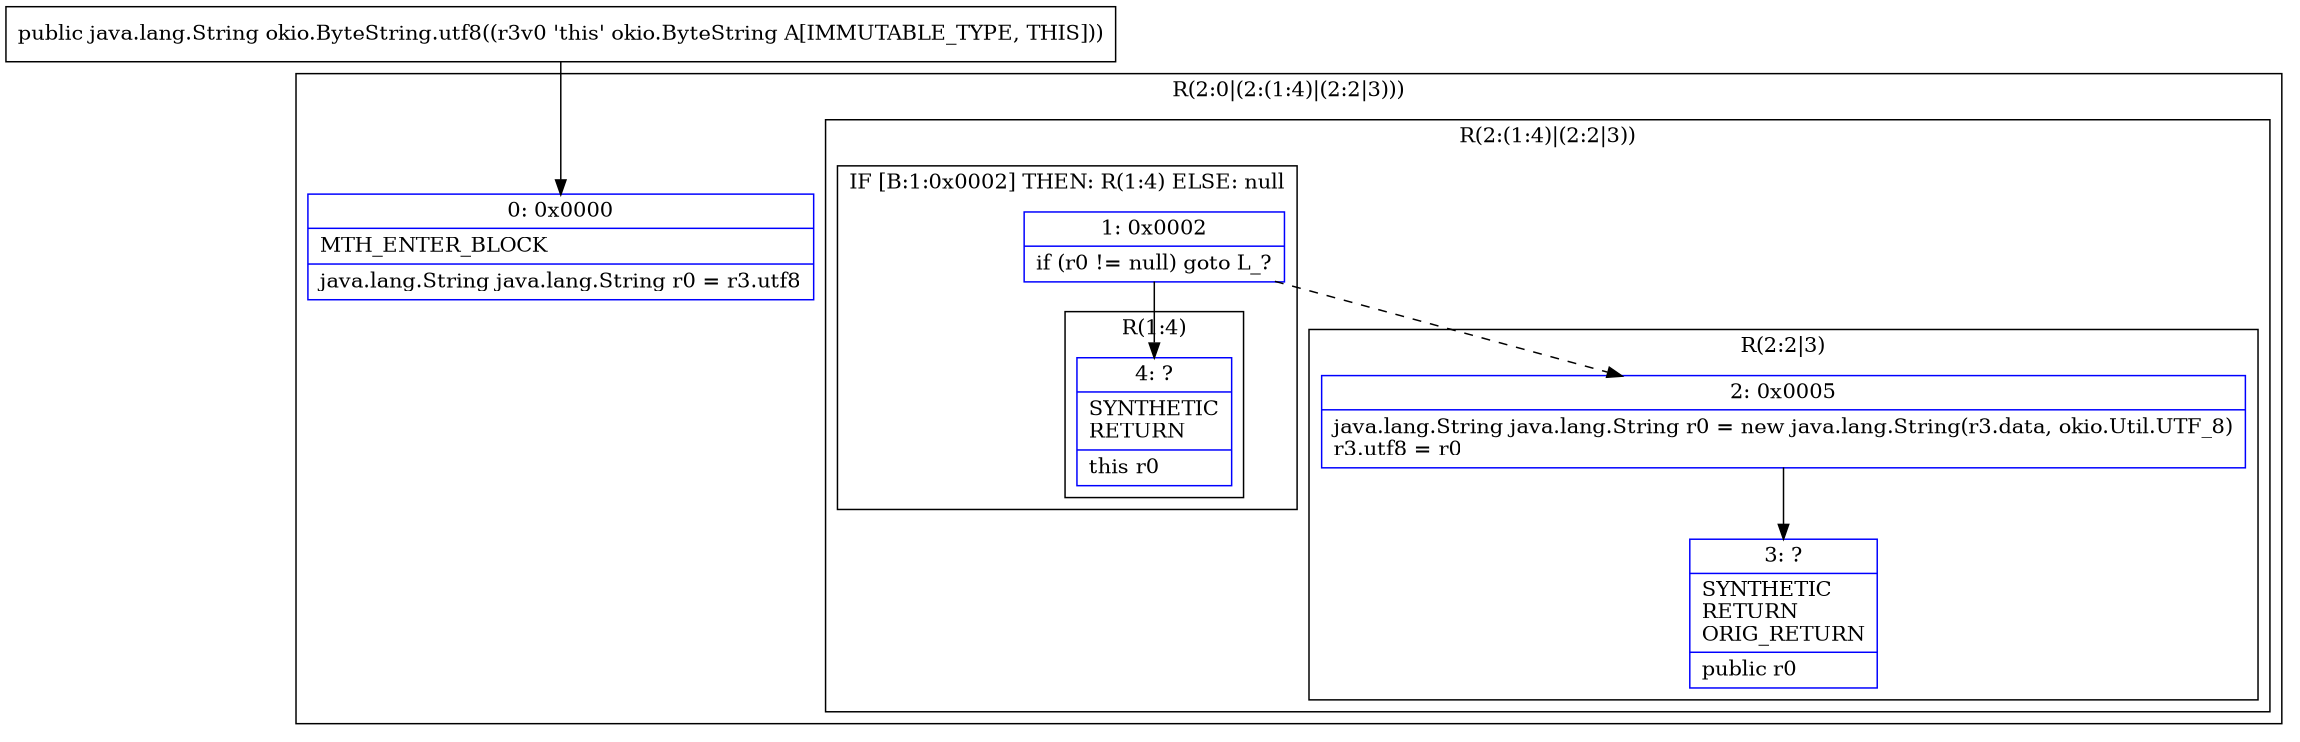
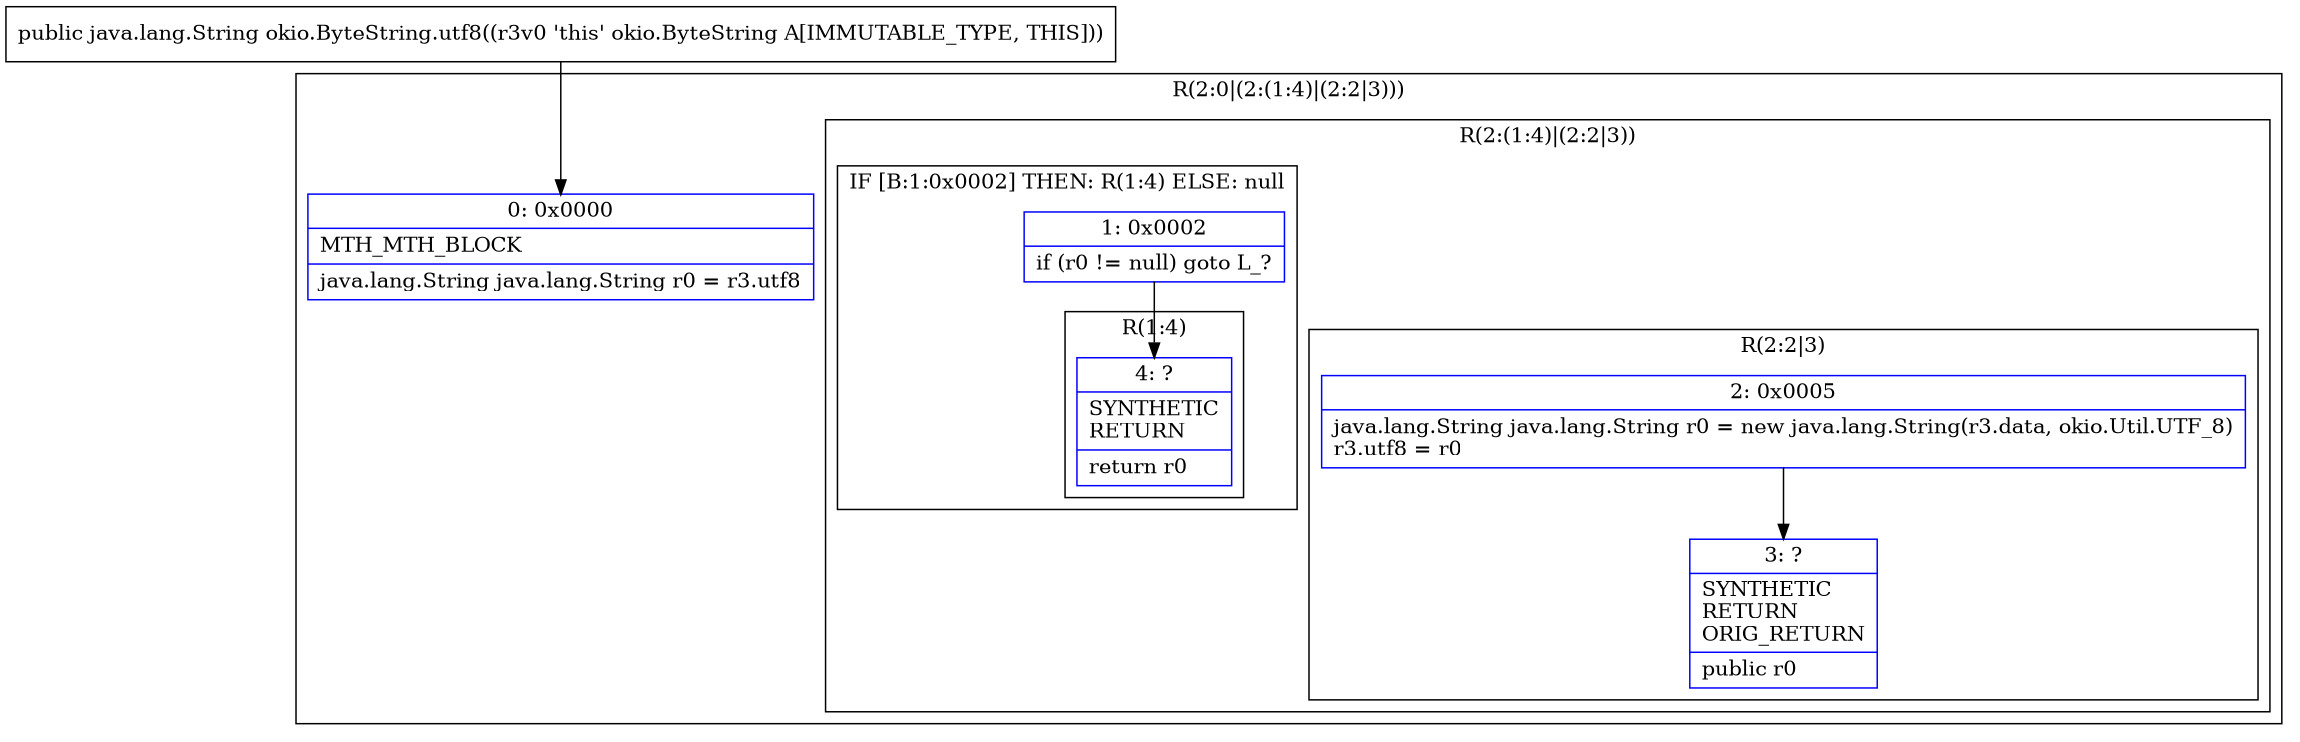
(434, 245) -> (421, 245)
(1416, 320) -> none
(1125, 467) -> (1139, 467)
